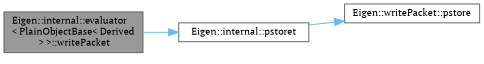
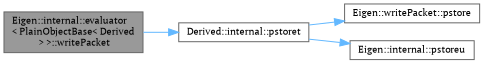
(244, 32) -> (244, 32)
none -> (412, 50)
